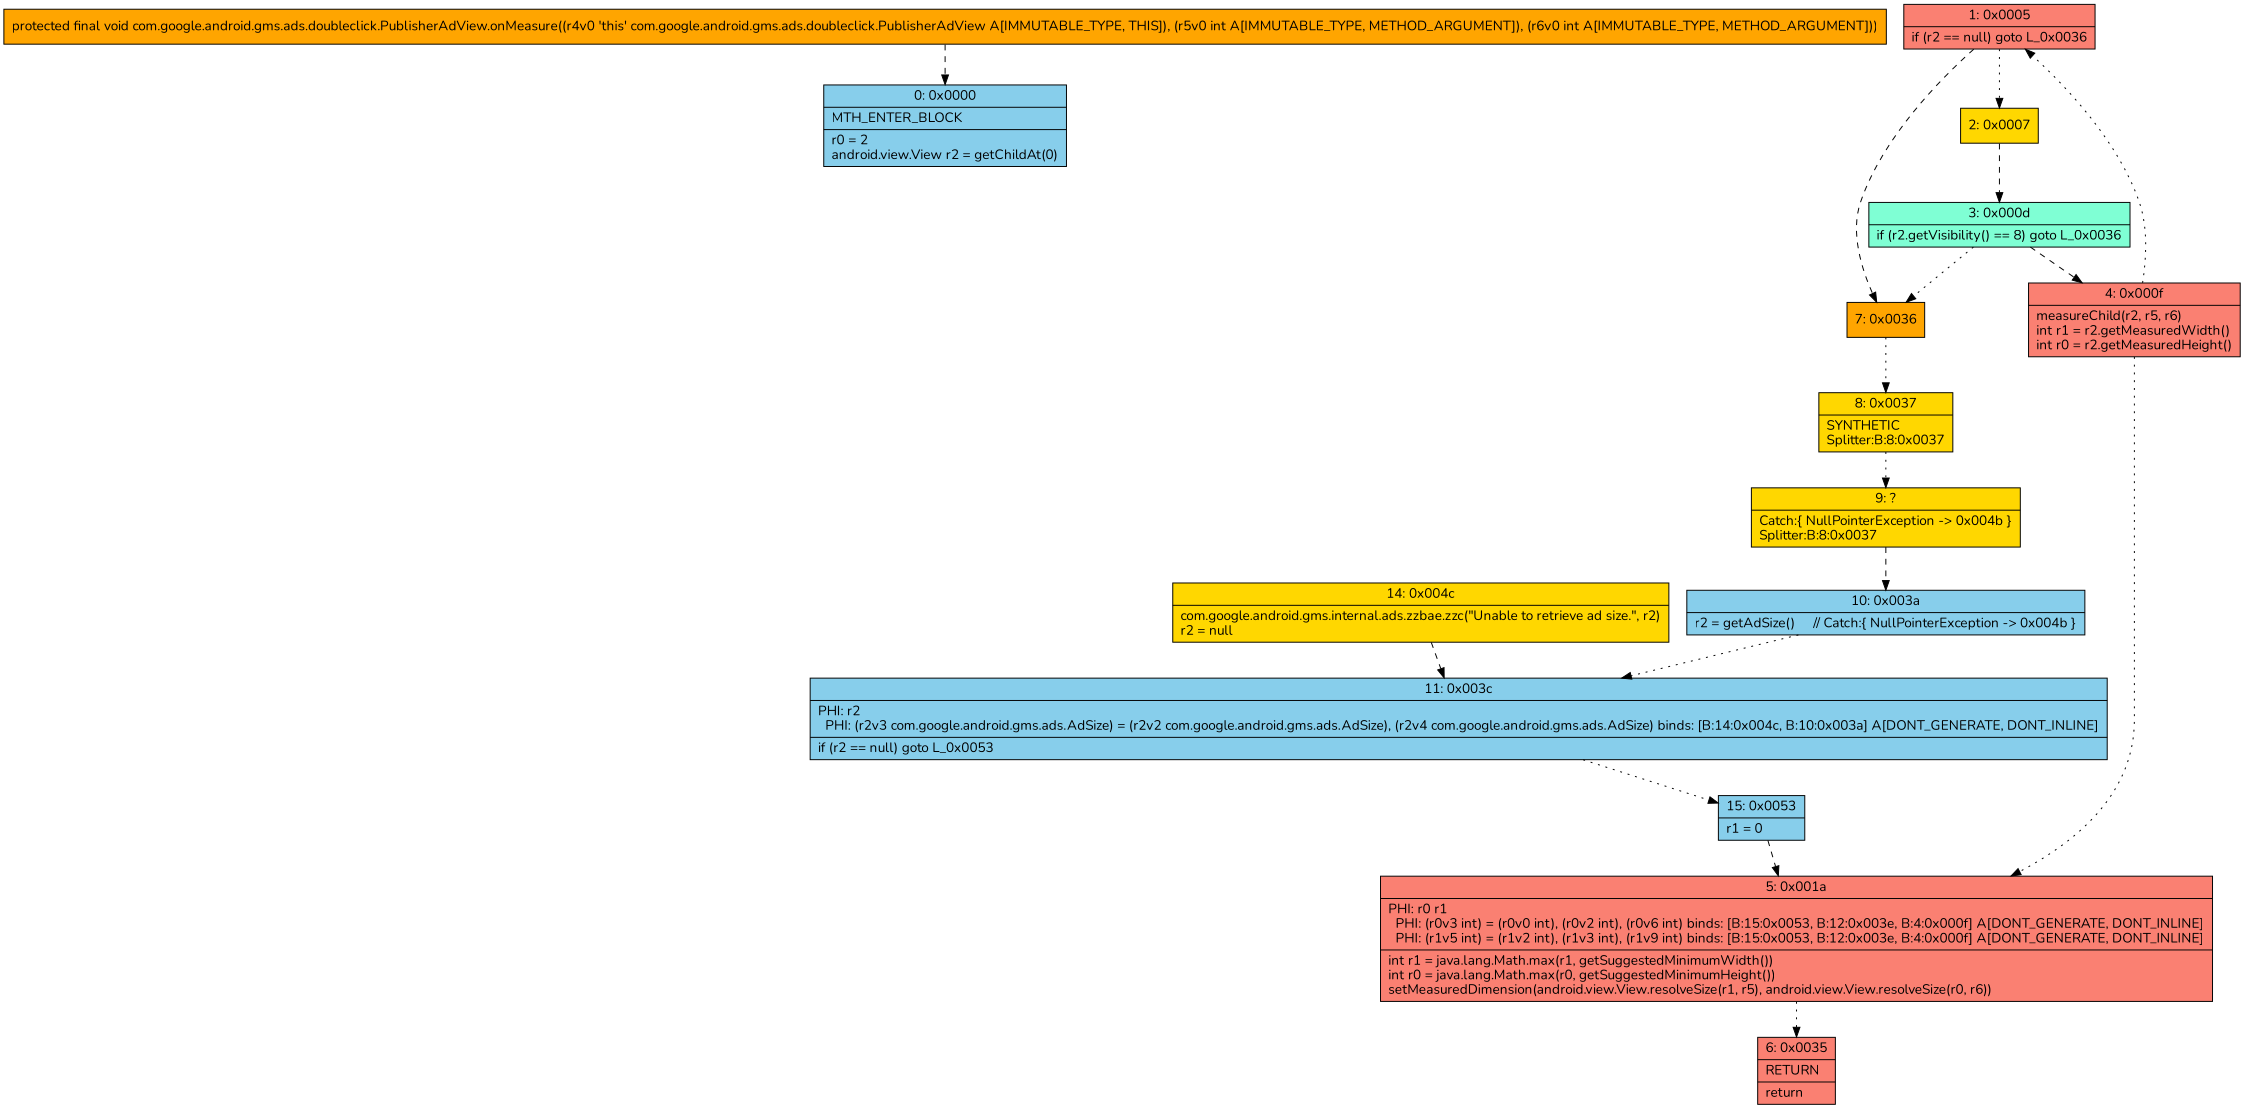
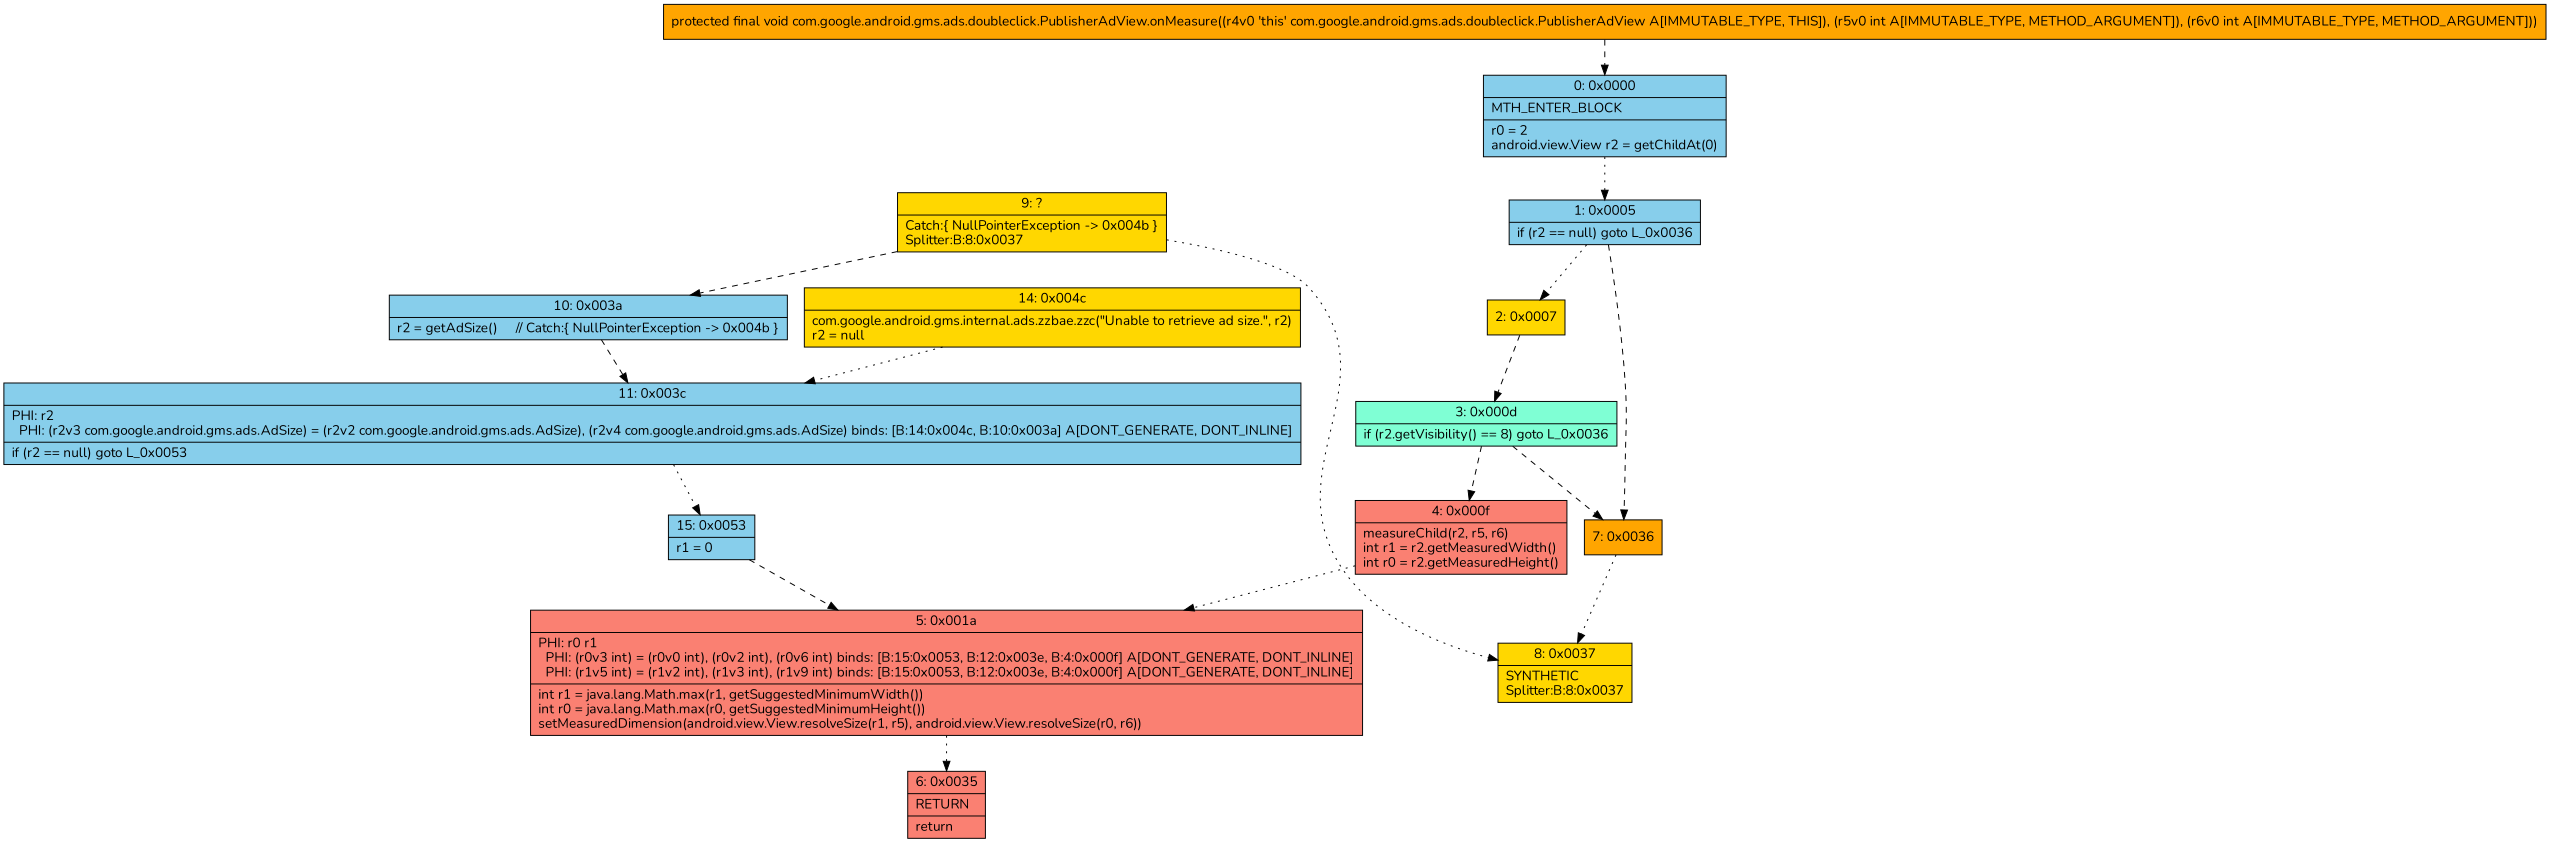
(1999, 27) -> (1605, 222)
(2118, 157) -> (1605, 174)
(1944, 272) -> (1554, 480)
(1886, 465) -> (1329, 438)
(1436, 655) -> (879, 364)
(1715, 655) -> (612, 357)
